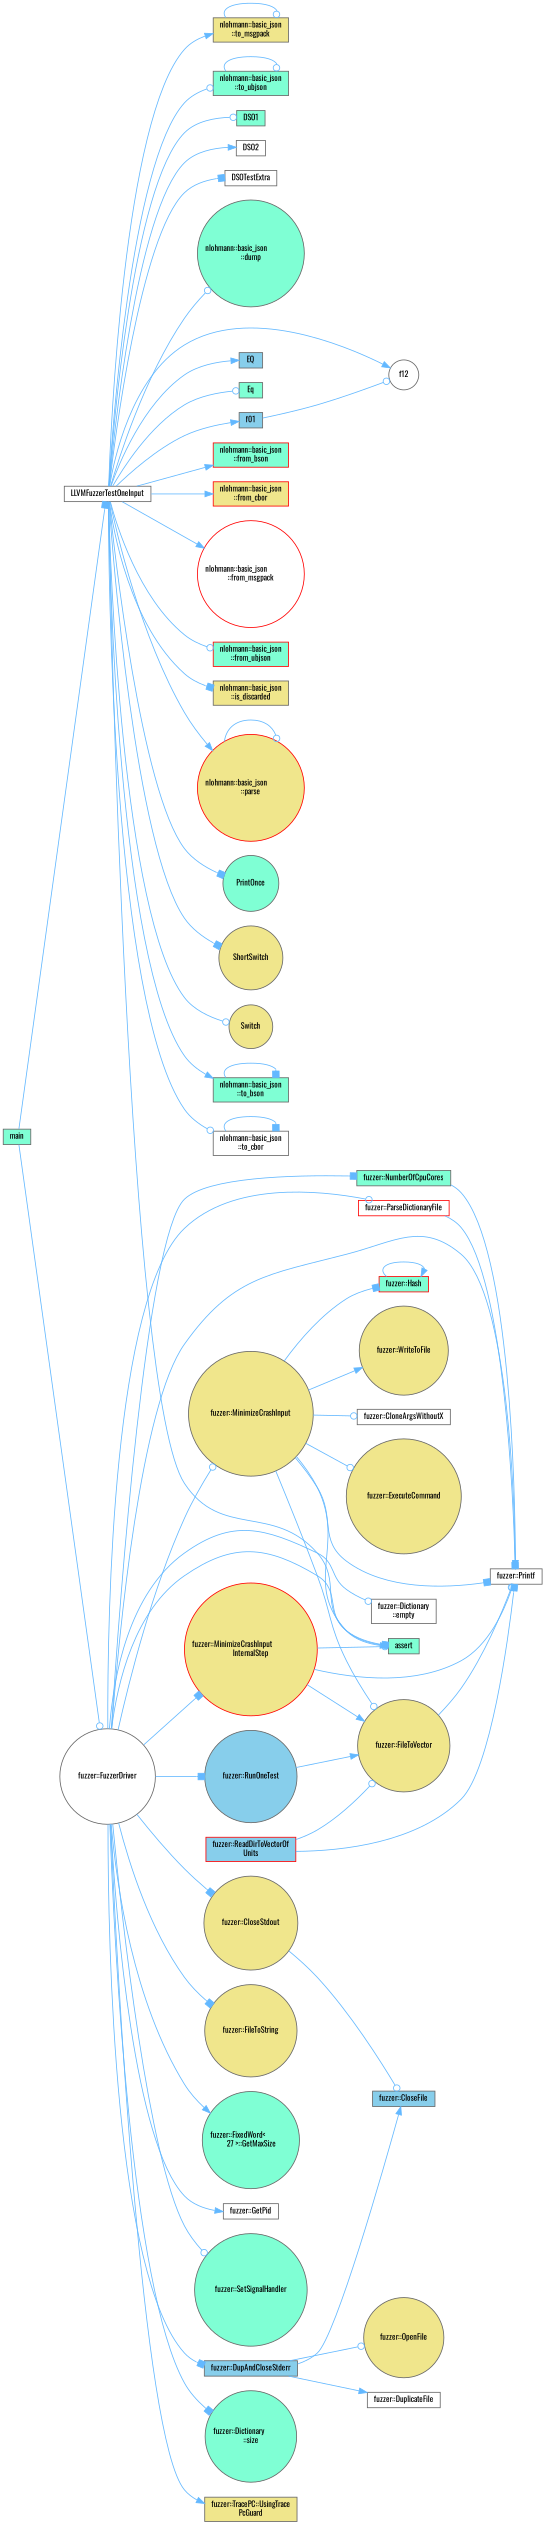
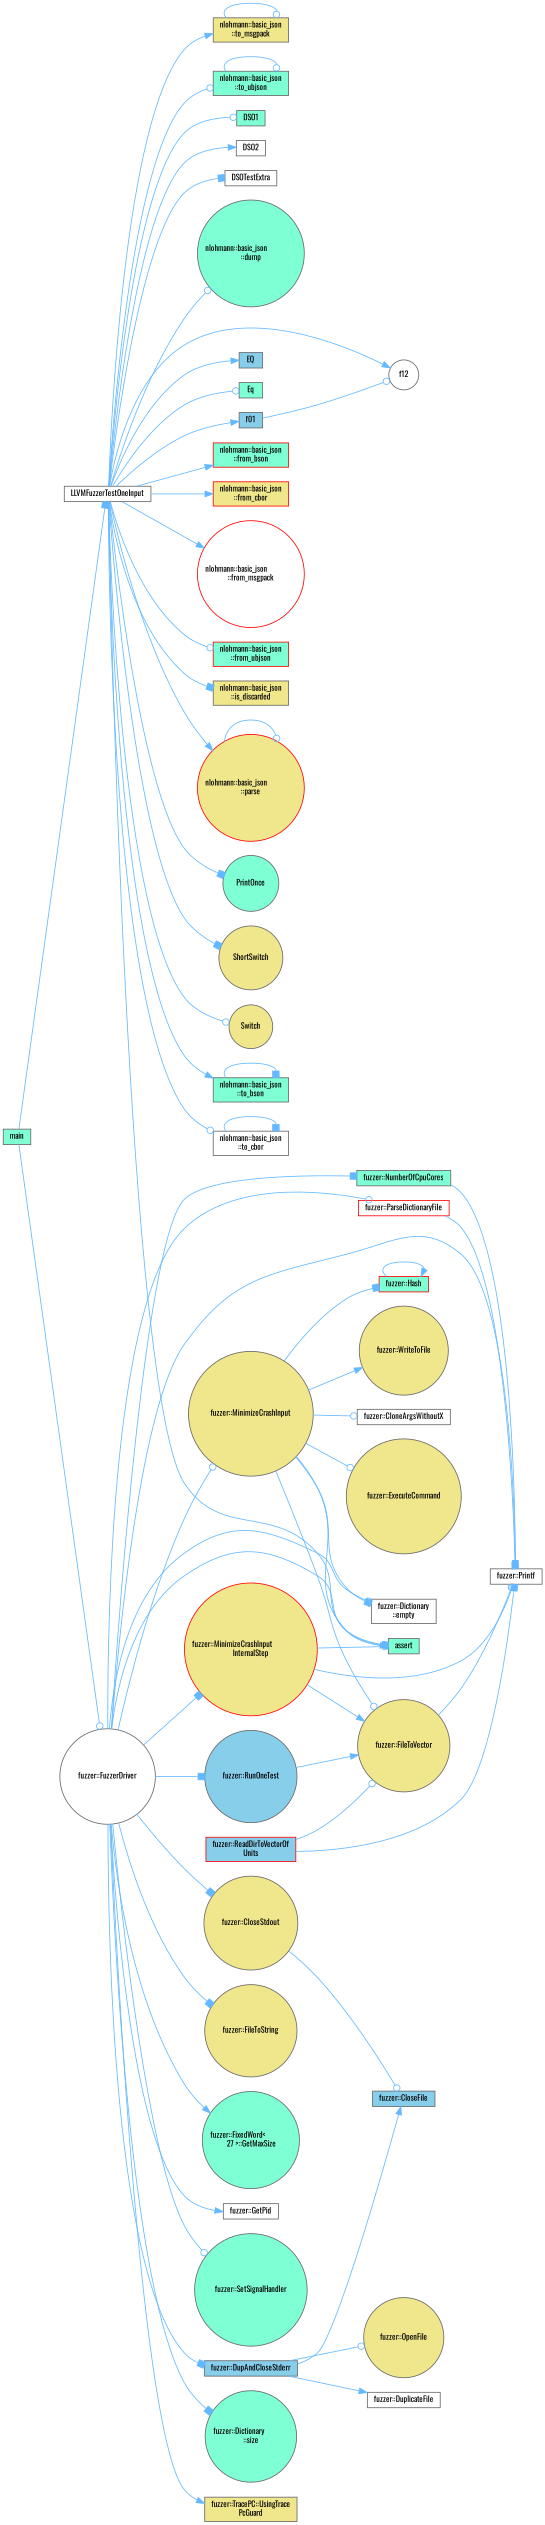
(356, 1567) -> (328, 1531)
